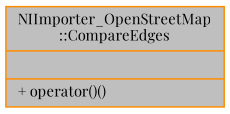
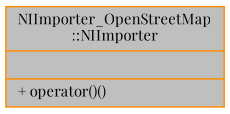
(115, 36) -> (115, 36)
